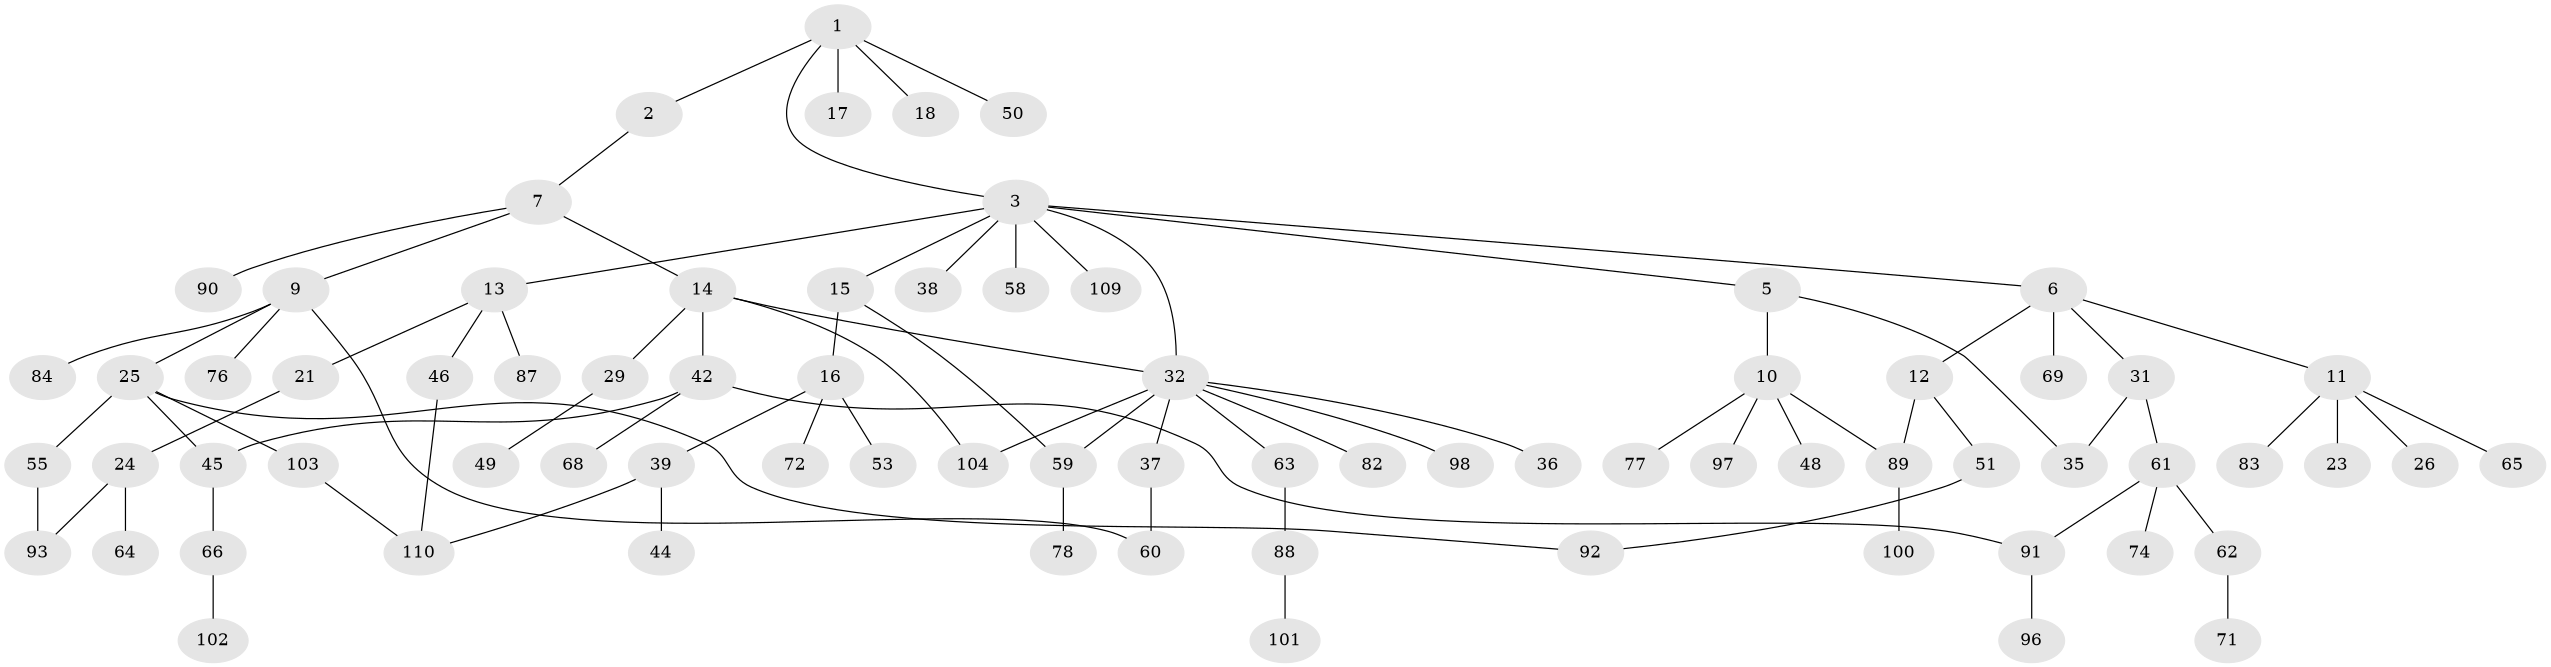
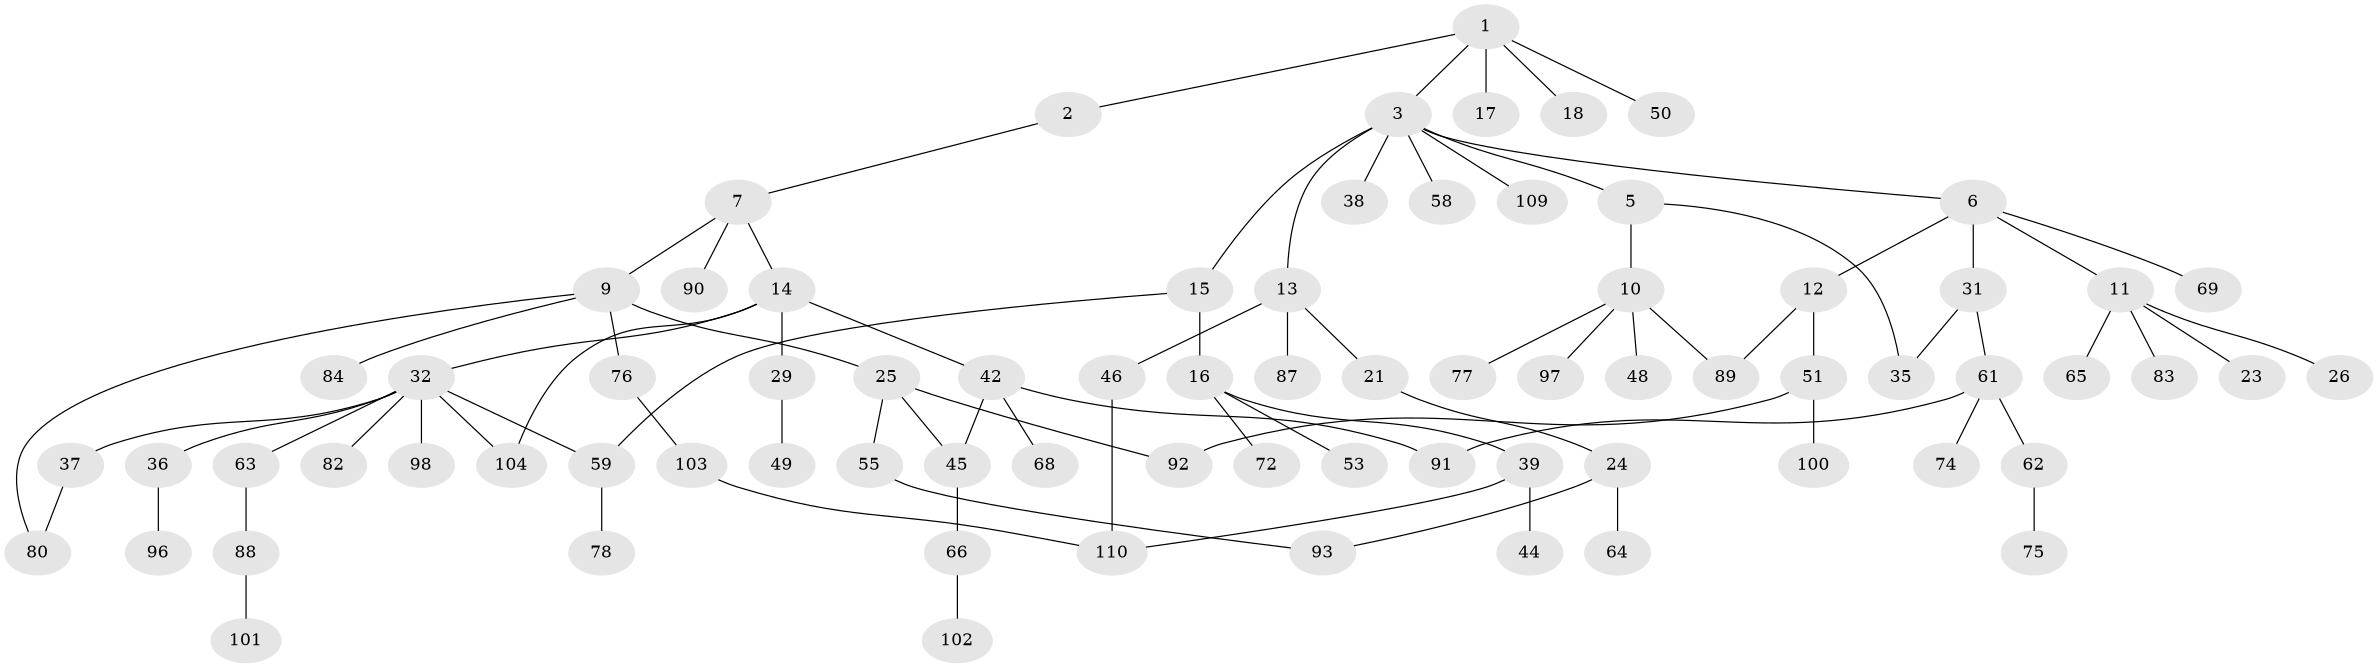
(1142, 257) -> none
(207, 417) -> (657, 421)
(1899, 509) -> (1814, 414)
(1151, 553) -> (38, 553)
(2032, 597) -> (158, 509)
(2228, 641) -> (2034, 553)
